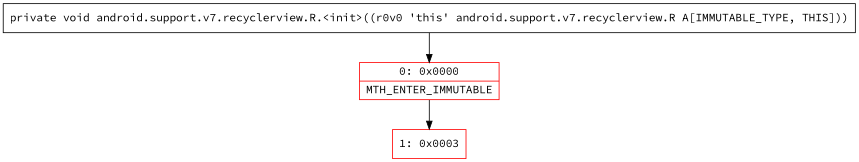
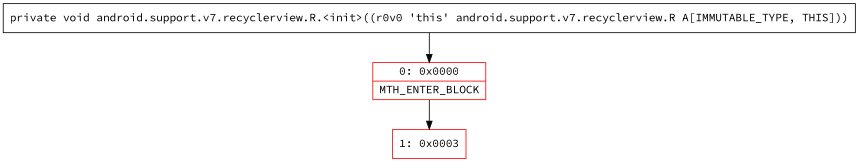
(429, 90) -> (429, 90)
